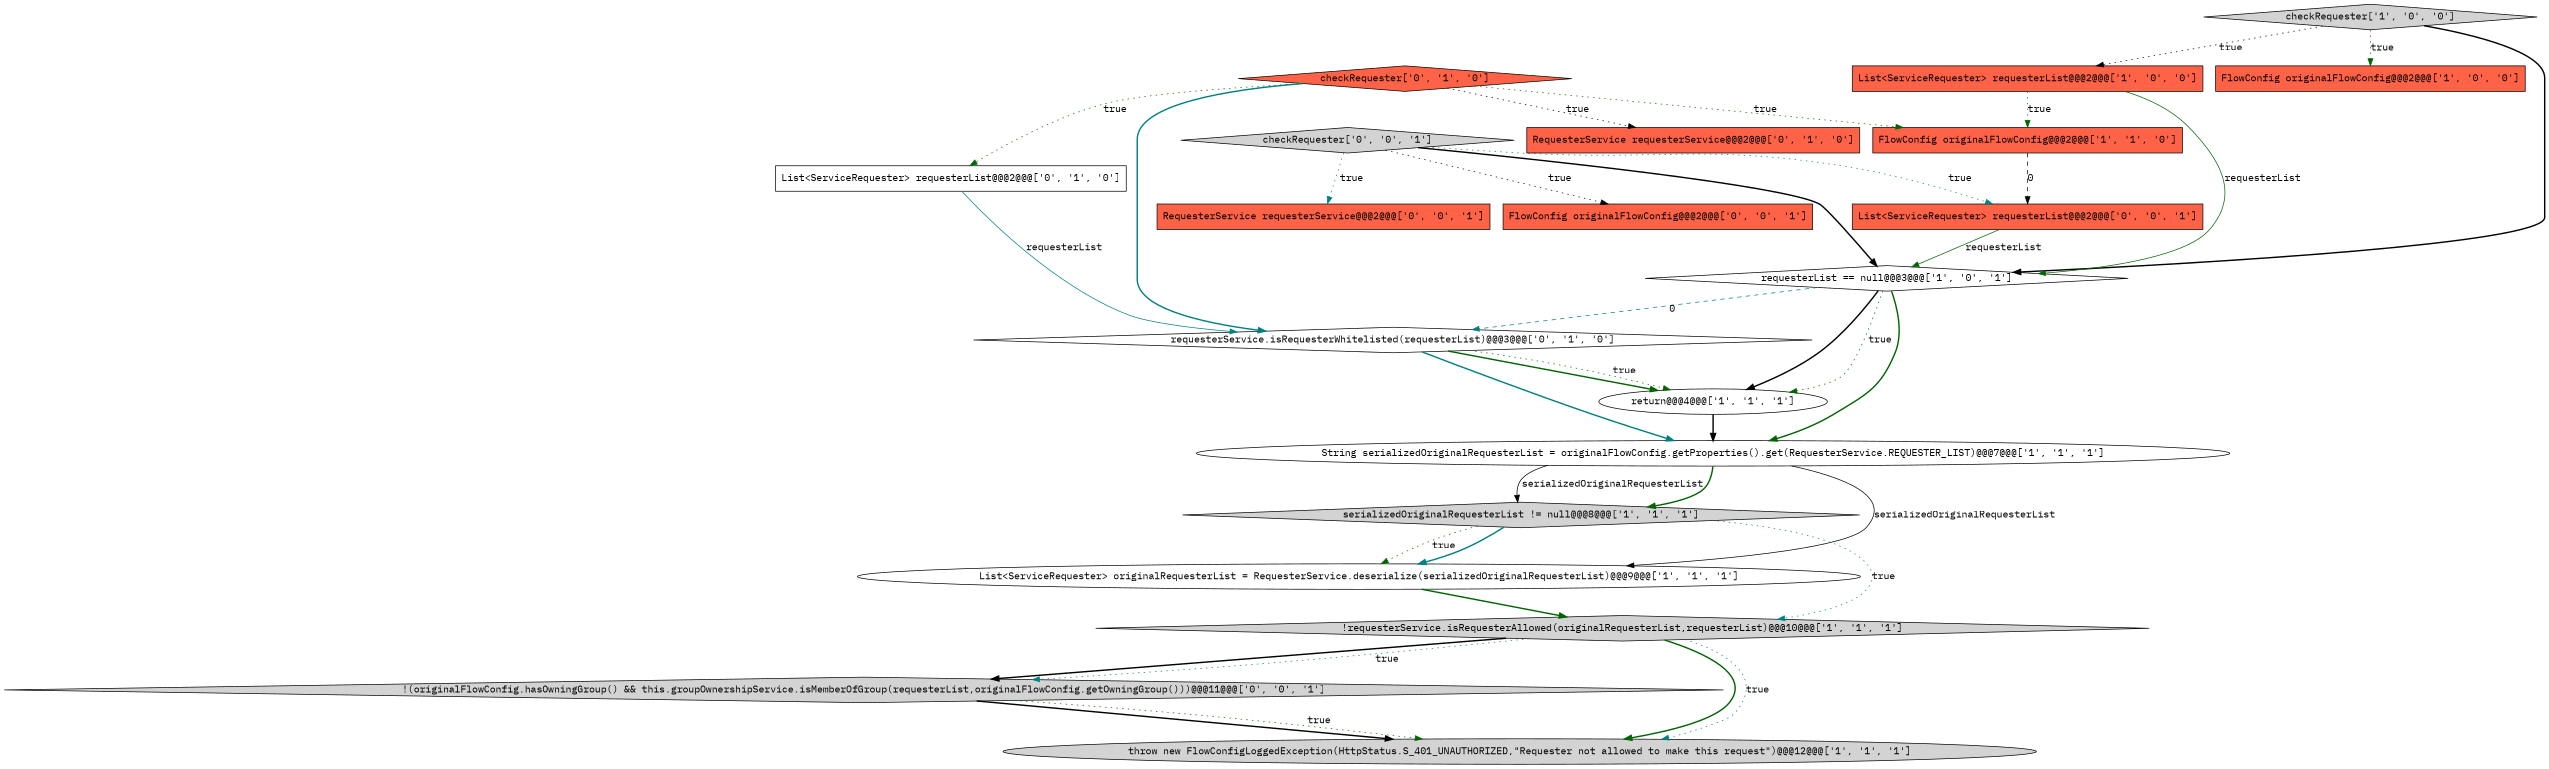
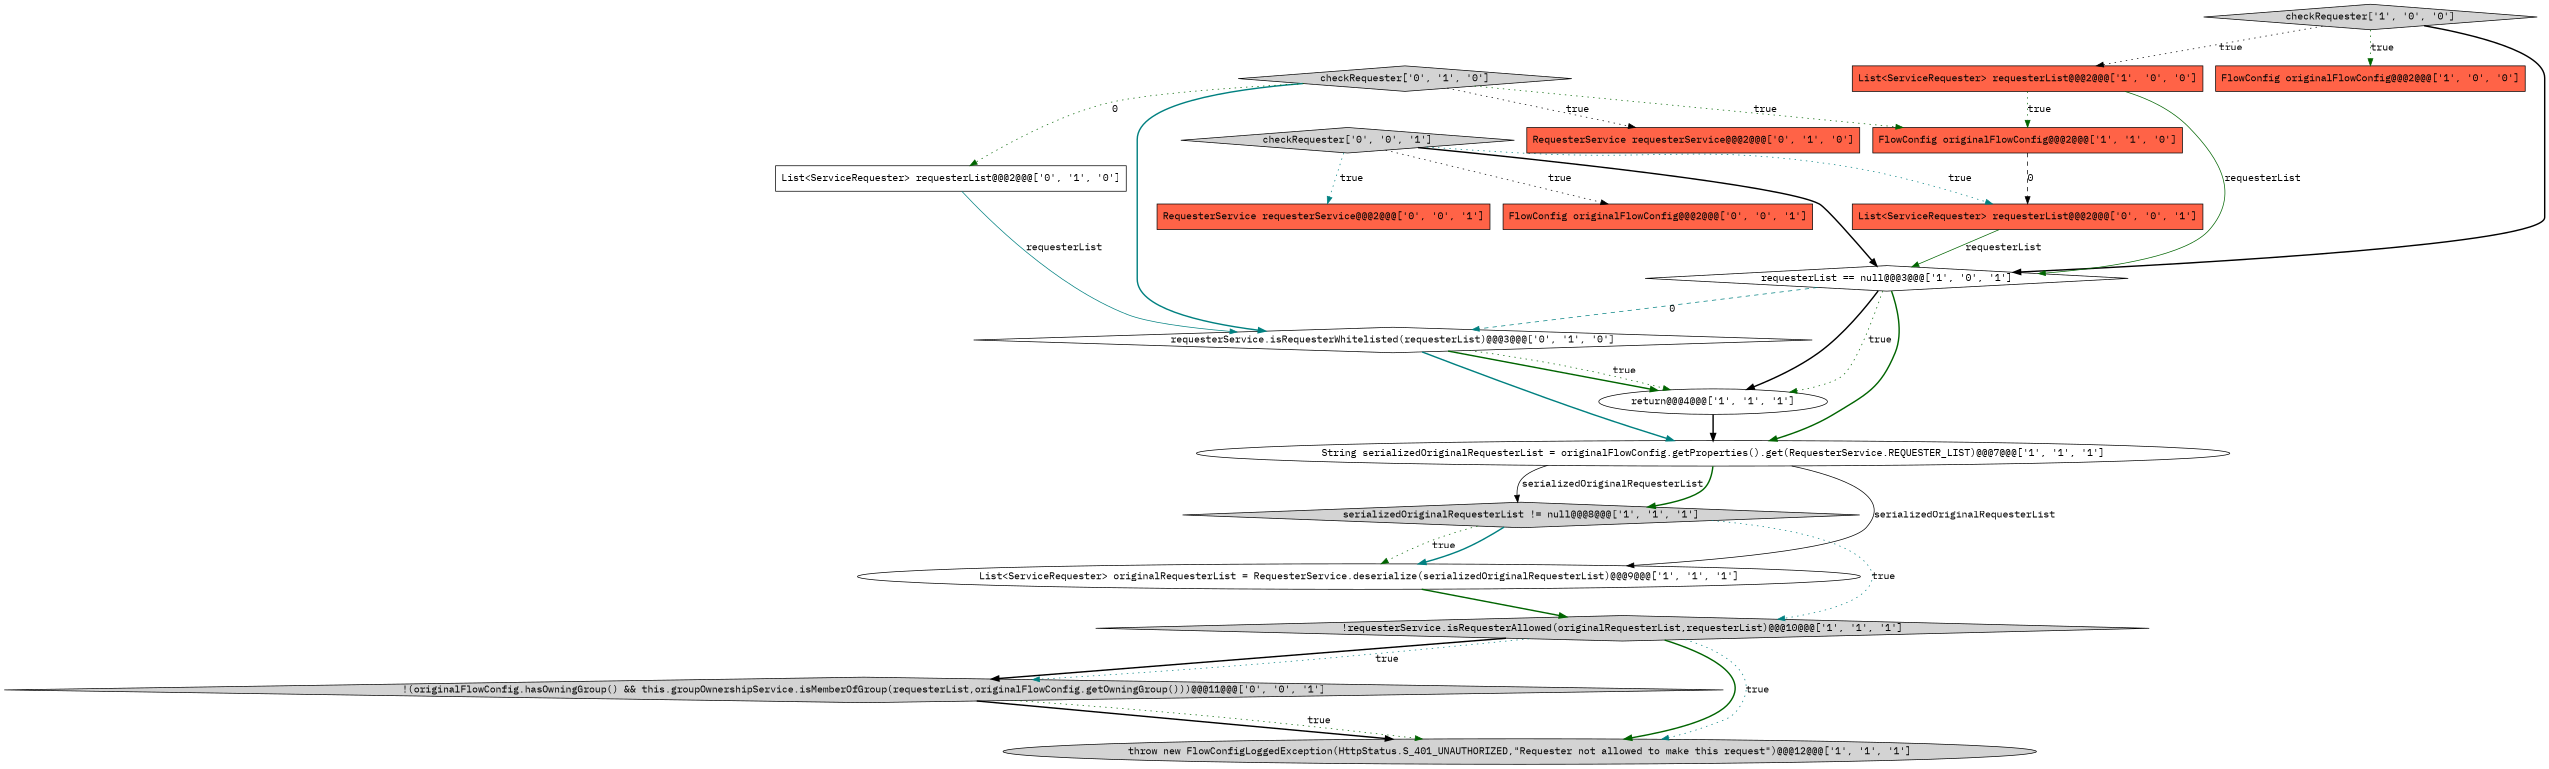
(1405, 79) -> (1405, 79)
(1115, 109) -> (1115, 109)
